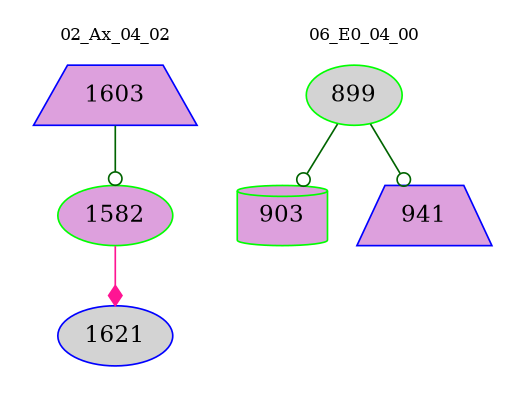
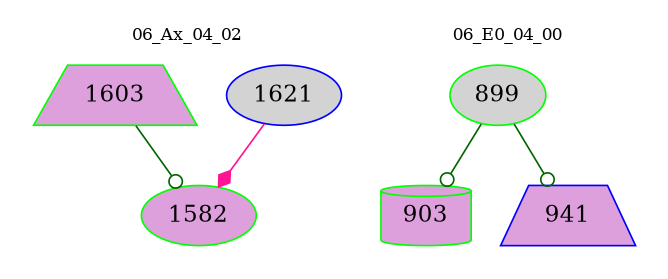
(115, 36) -> (187, 36)
(115, 95) -> (115, 95)
(115, 266) -> (247, 147)
